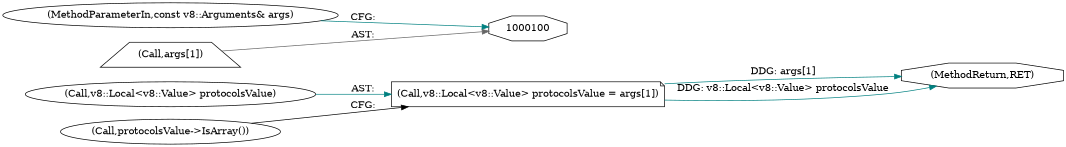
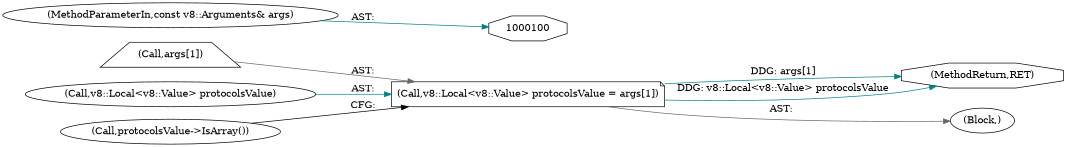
(365, 18) -> (365, 18)
(352, 41) -> (321, 71)
none -> (982, 121)
